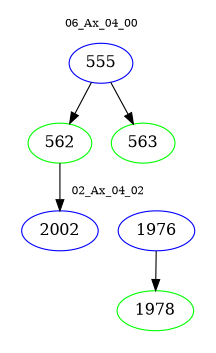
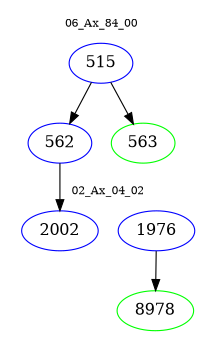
(102, 24) -> (102, 24)
(101, 63) -> (101, 63)
(60, 143) -> (60, 143)
(155, 311) -> (155, 311)
